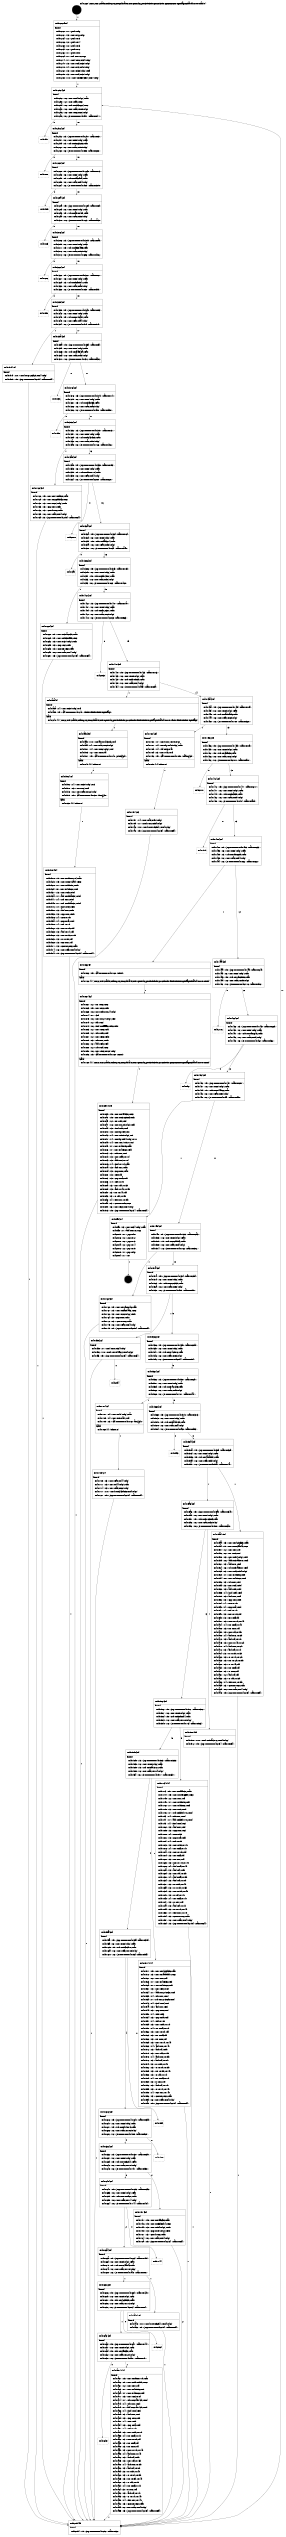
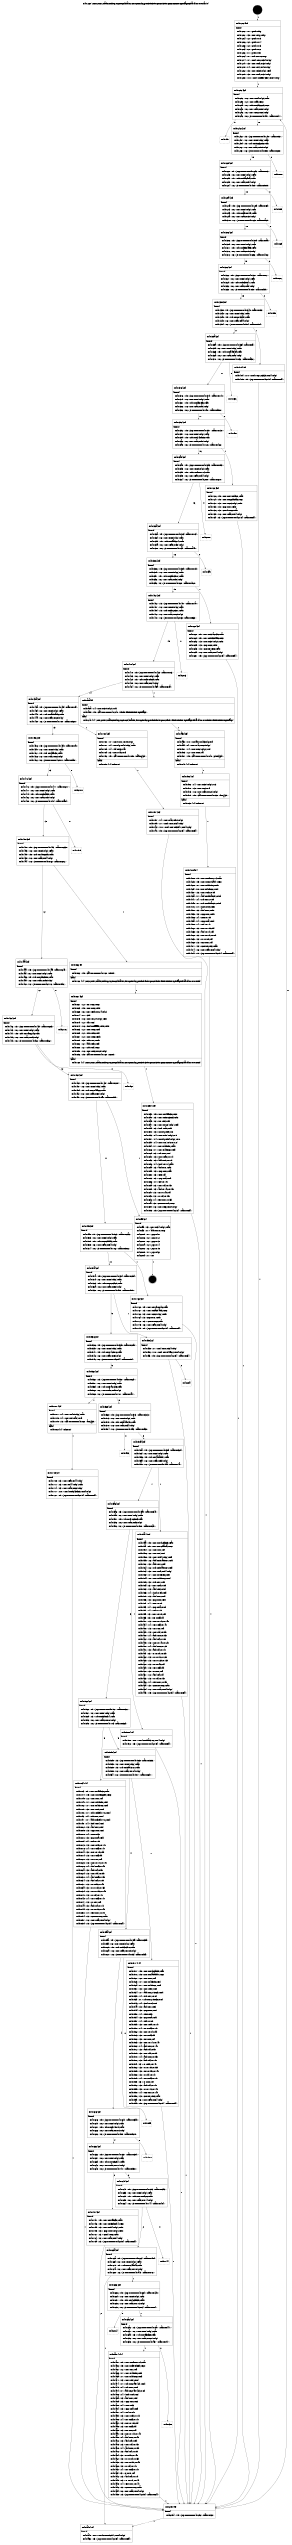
(172, 2445) -> (148, 2522)
